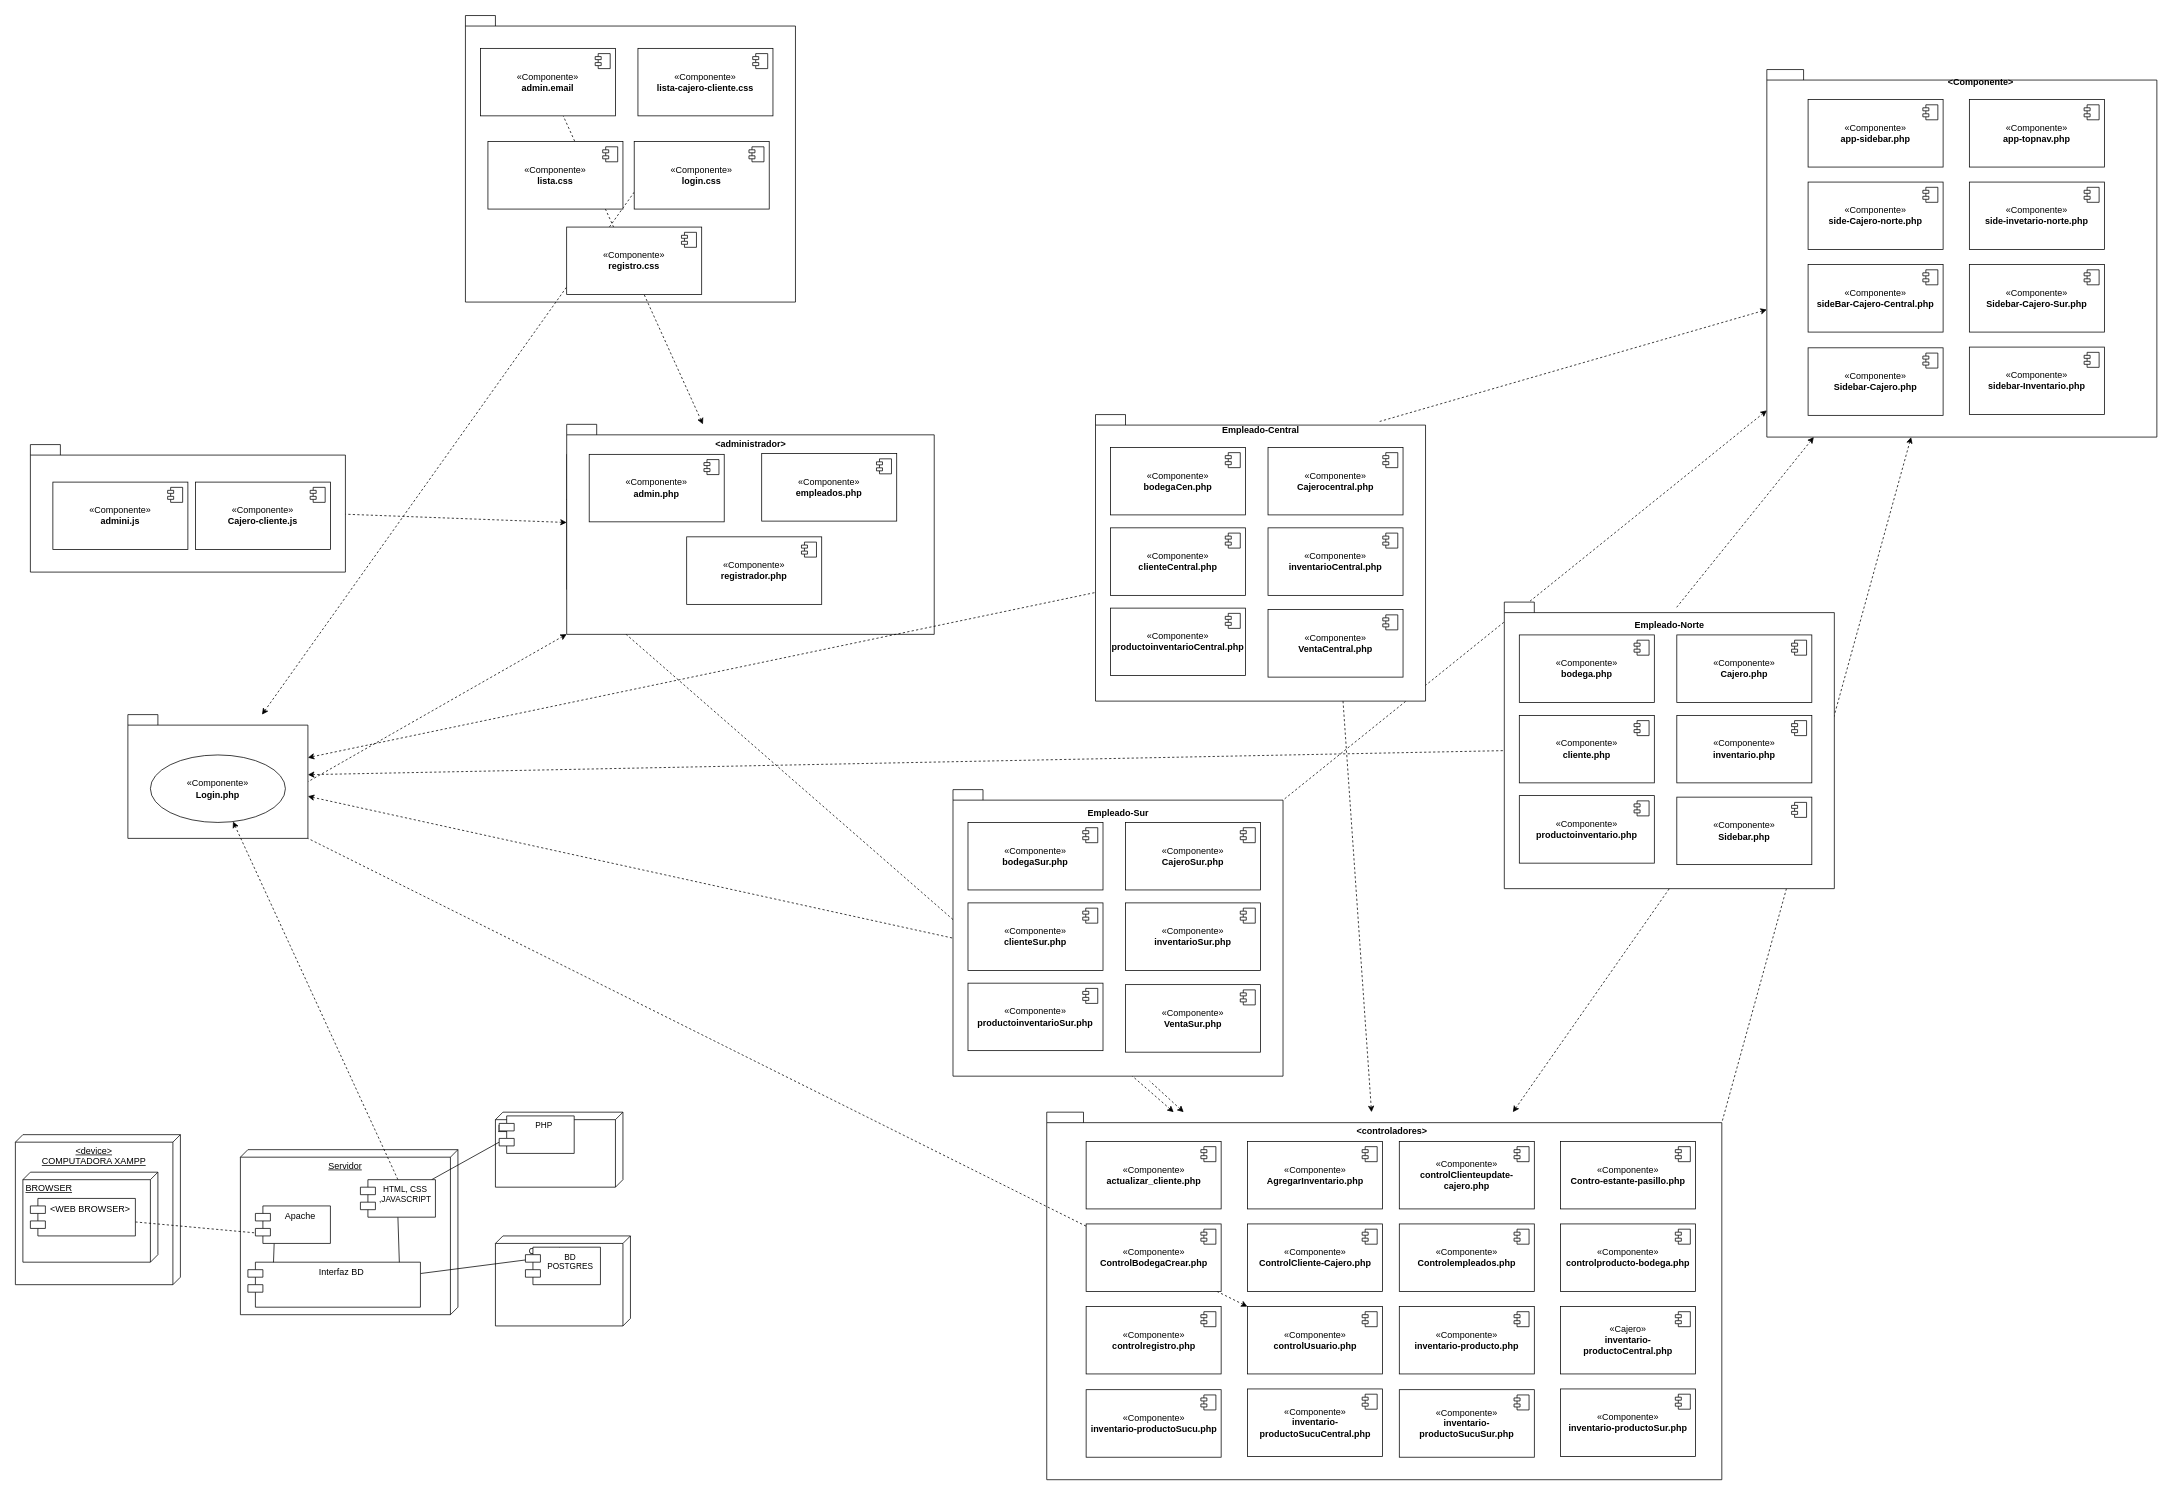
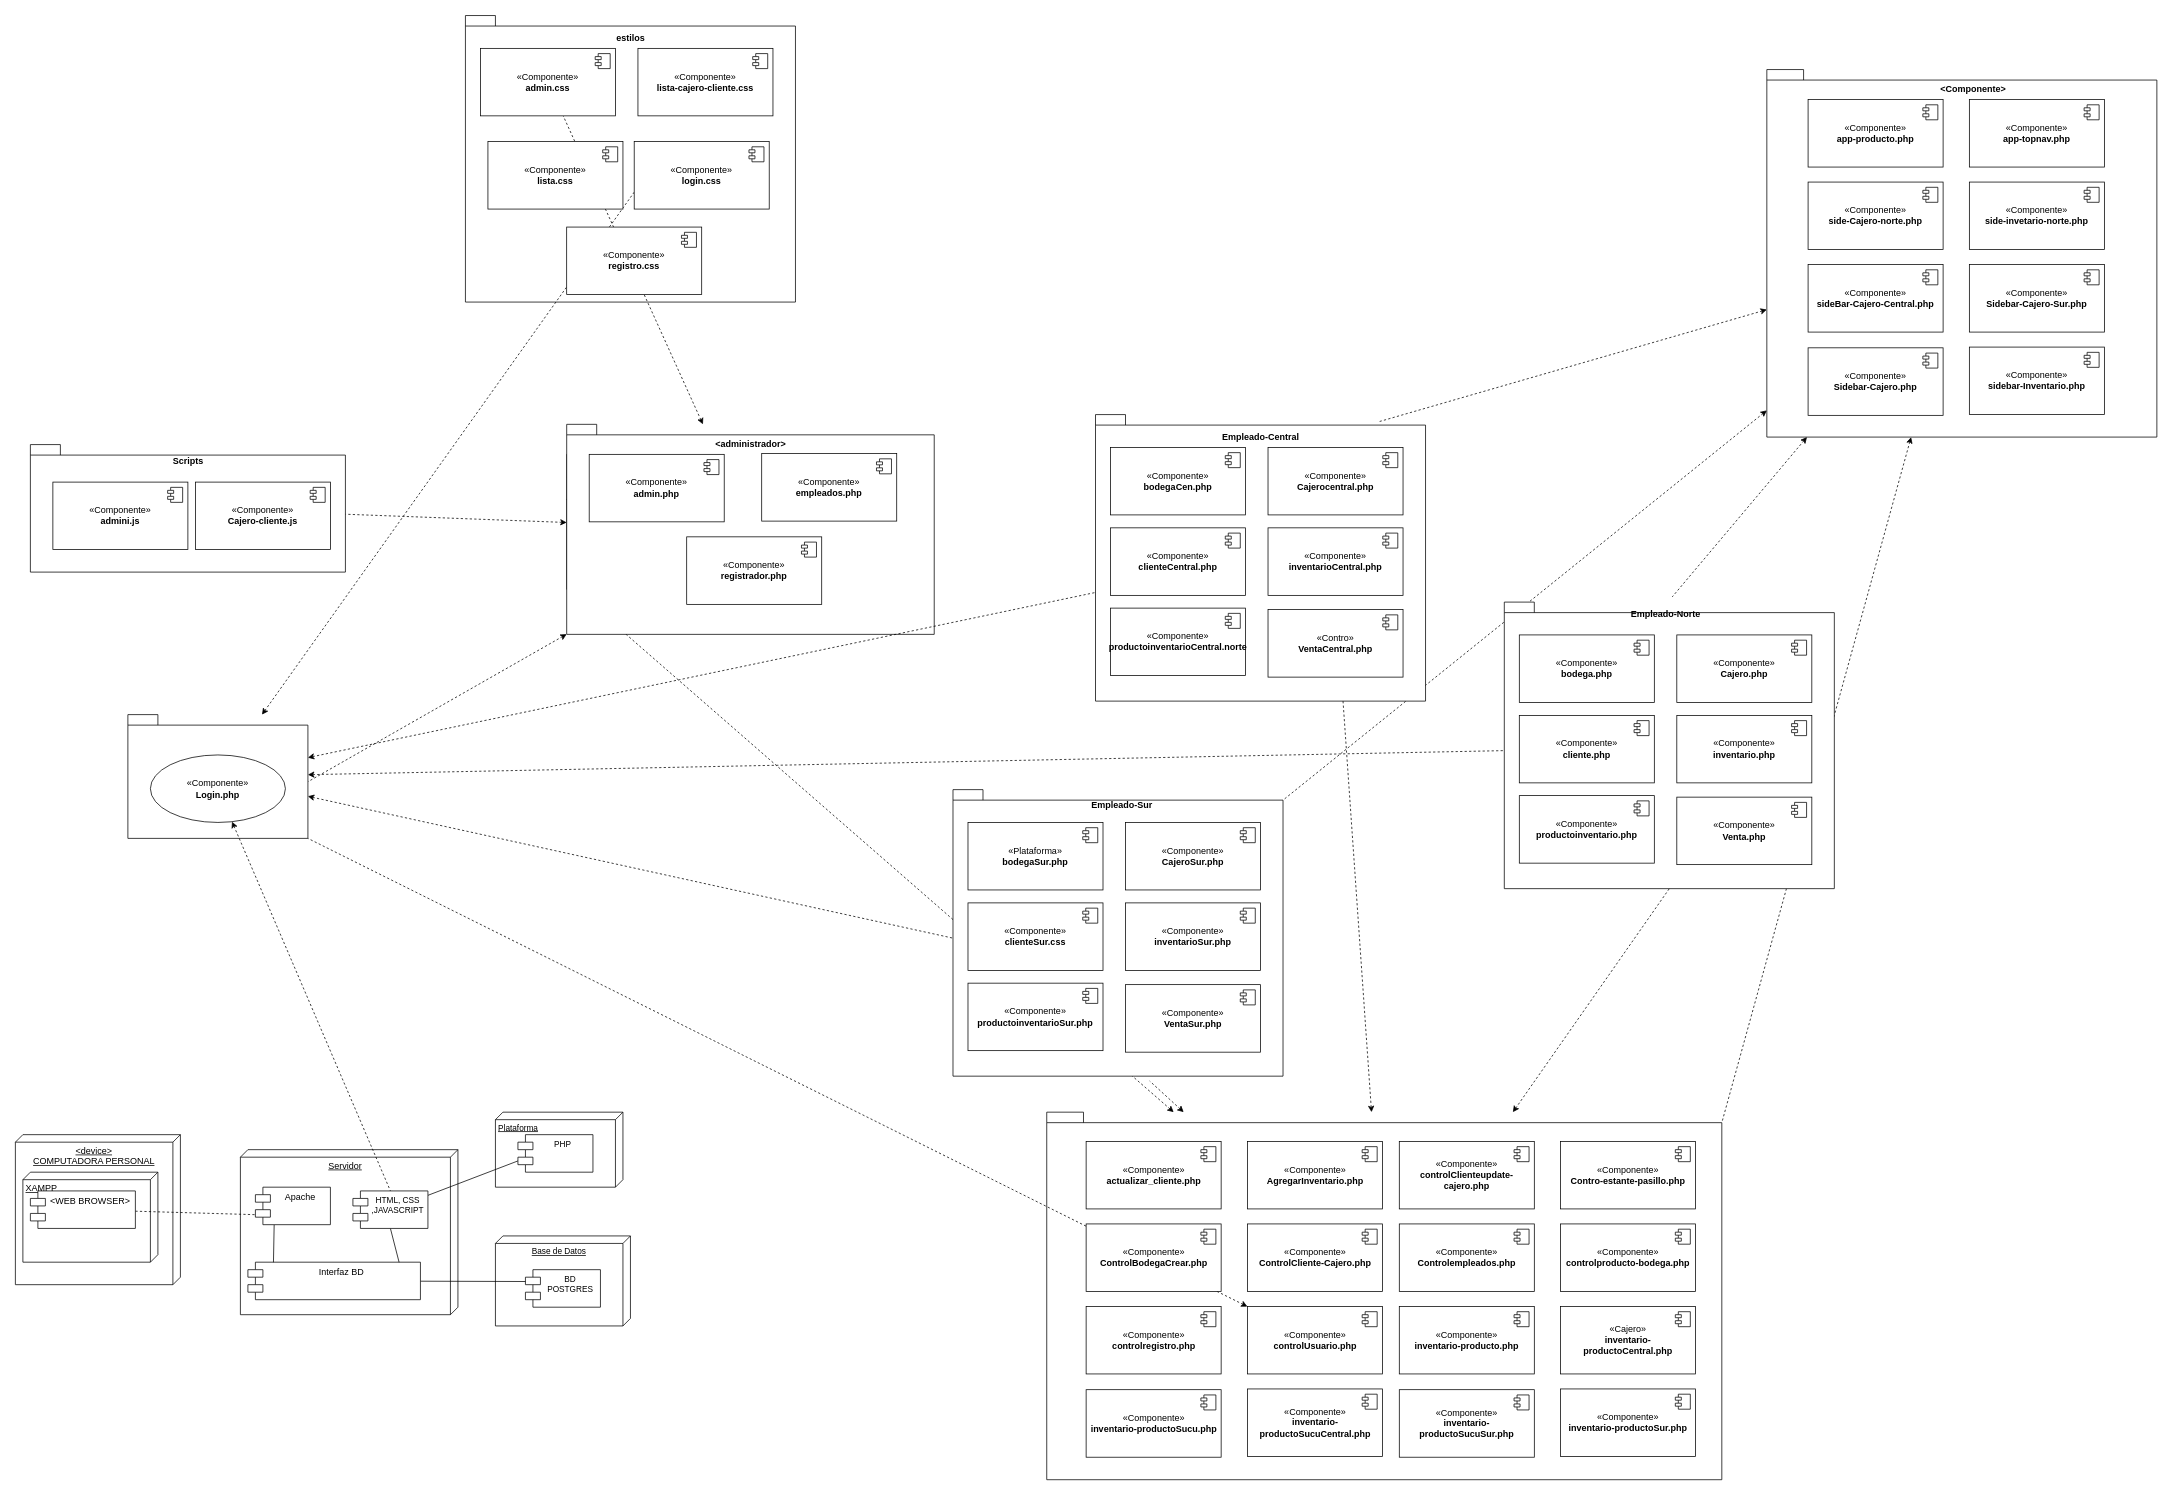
none -> (630, 38)
(548, 82) -> (548, 82)
(1980, 82) -> (1973, 90)
(1875, 133) -> (1875, 133)
(1260, 430) -> (1260, 437)
none -> (188, 462)
(1669, 625) -> (1665, 614)
(1178, 642) -> (1178, 642)
(1335, 643) -> (1335, 643)
(1118, 812) -> (1122, 805)
(1744, 831) -> (1744, 831)
(1035, 856) -> (1035, 856)
(1035, 936) -> (1035, 936)
(1392, 1131) -> none
(537, 1134) -> (555, 1153)
(94, 1156) -> (94, 1156)
(44, 1189) -> (38, 1189)
(398, 1198) -> (390, 1209)
(83, 1217) -> (83, 1209)
(293, 1224) -> (293, 1206)
(559, 1252) -> (559, 1252)
(563, 1266) -> (563, 1288)
(334, 1284) -> (334, 1281)
